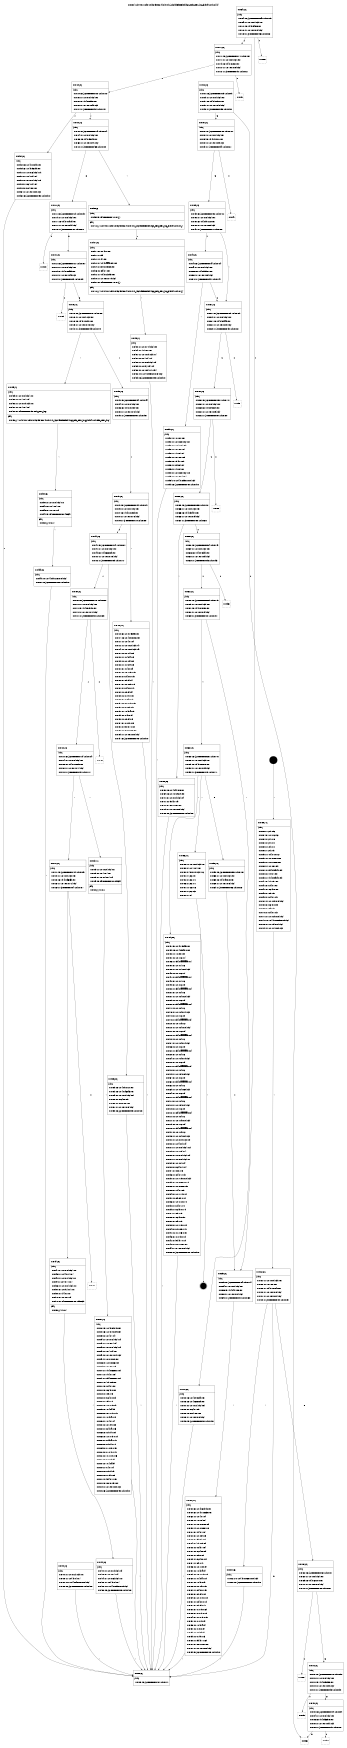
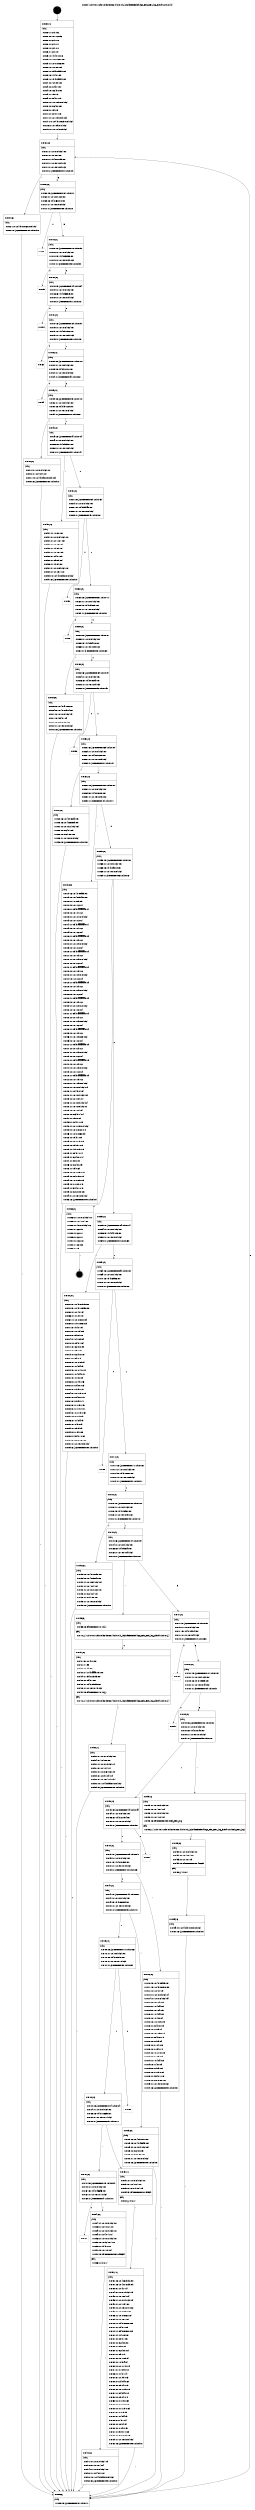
(240, 97) -> none
(228, 266) -> (43, 437)
(255, 654) -> (114, 1251)
(199, 813) -> (112, 1045)
(272, 1528) -> (249, 1322)
(310, 1734) -> (65, 308)
none -> (146, 1858)
